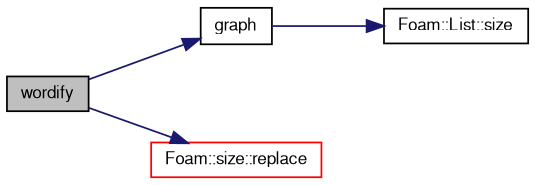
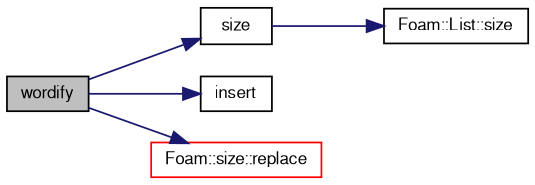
(236, 26) -> (236, 26)
none -> (236, 94)
